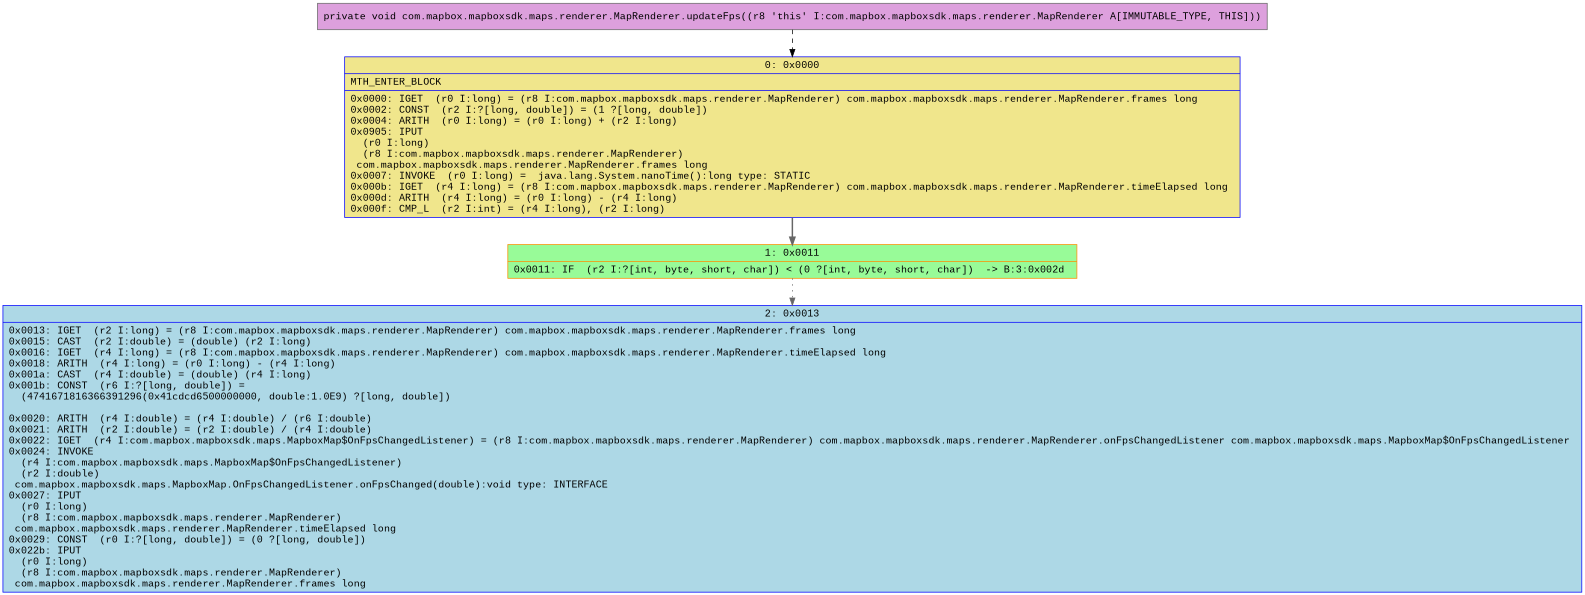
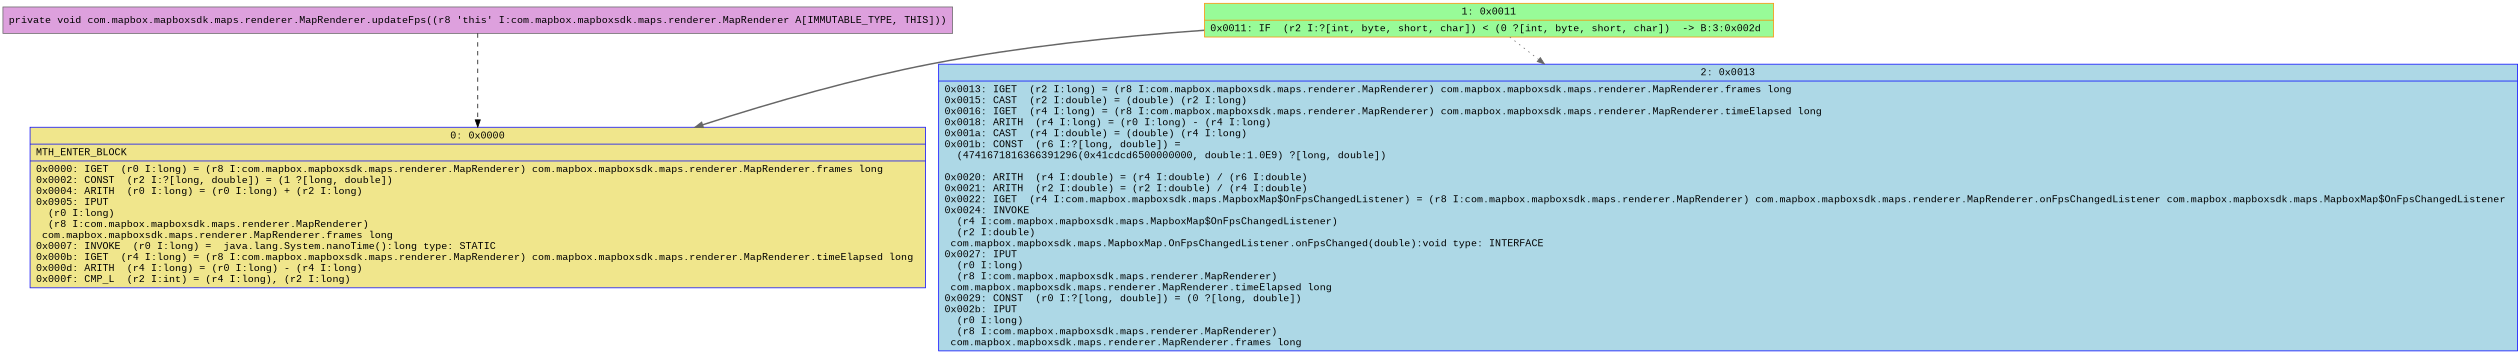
(792, 227) -> (950, 60)
(51, 550) -> (987, 309)
